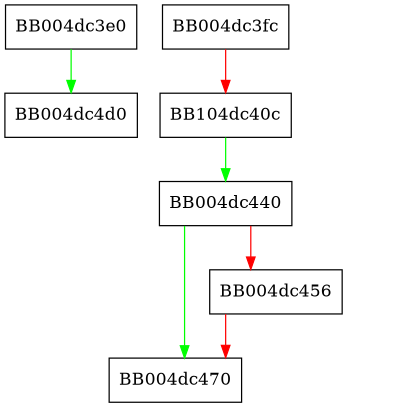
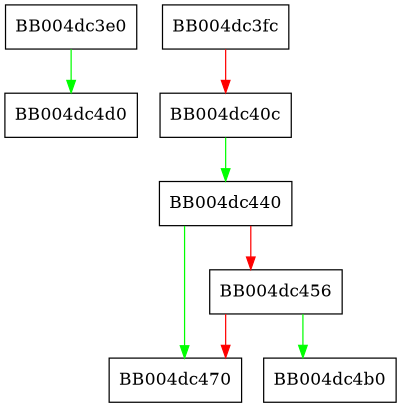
(226, 115) -> (226, 115)
none -> (330, 380)
